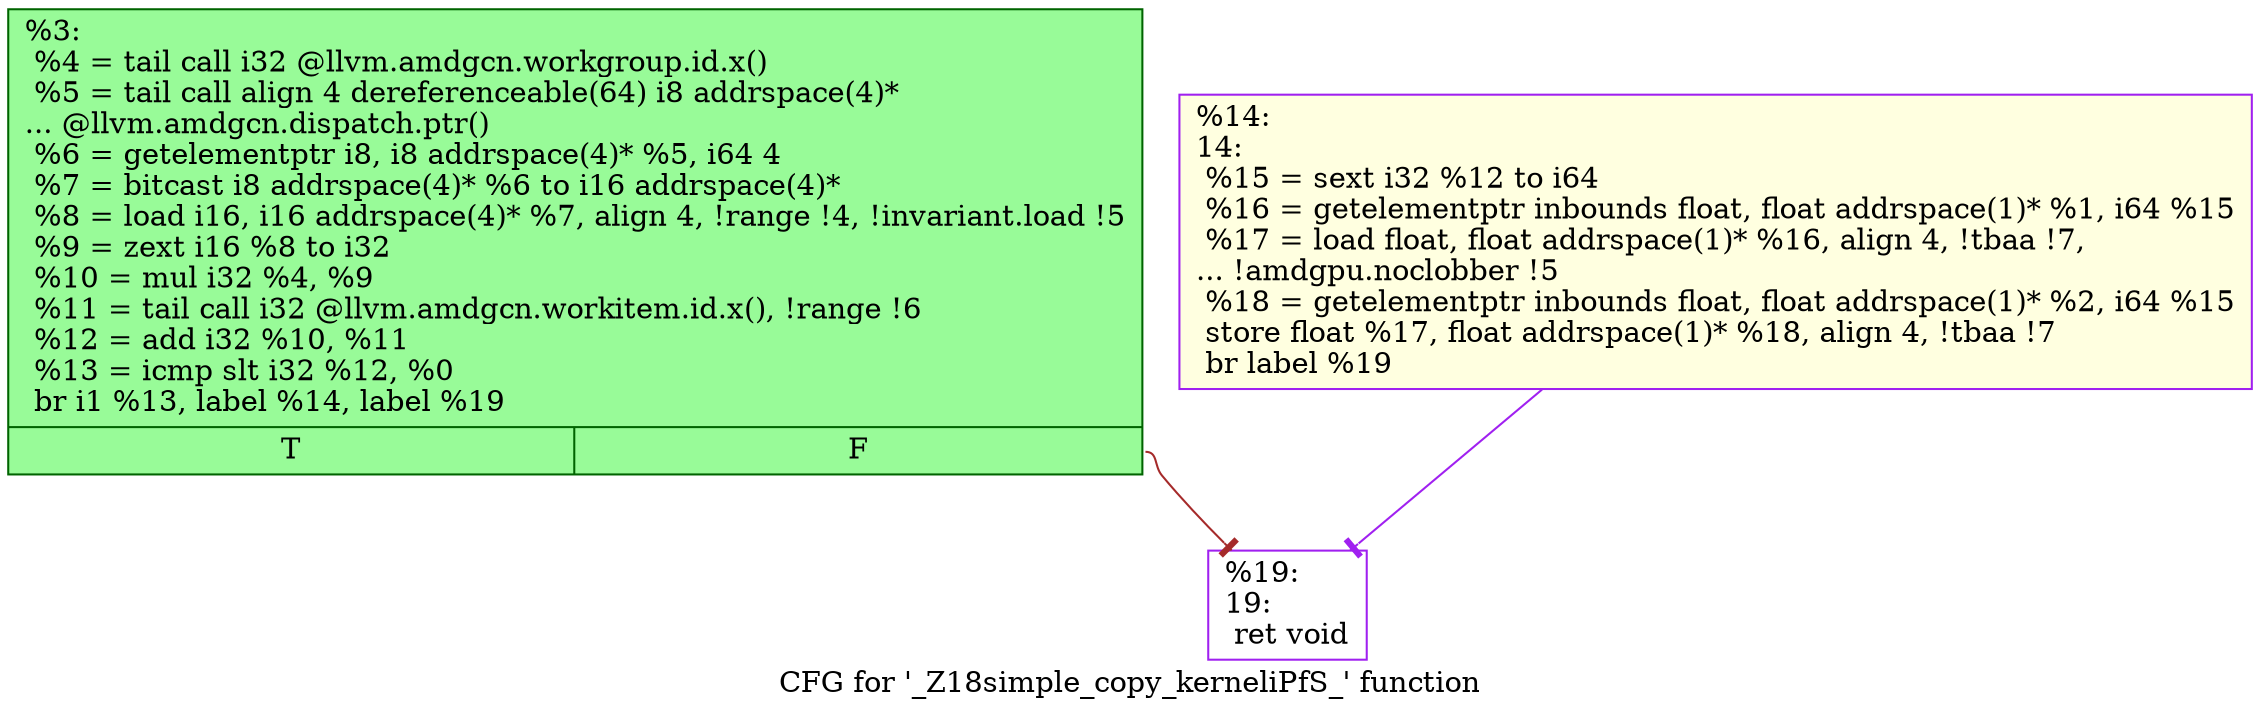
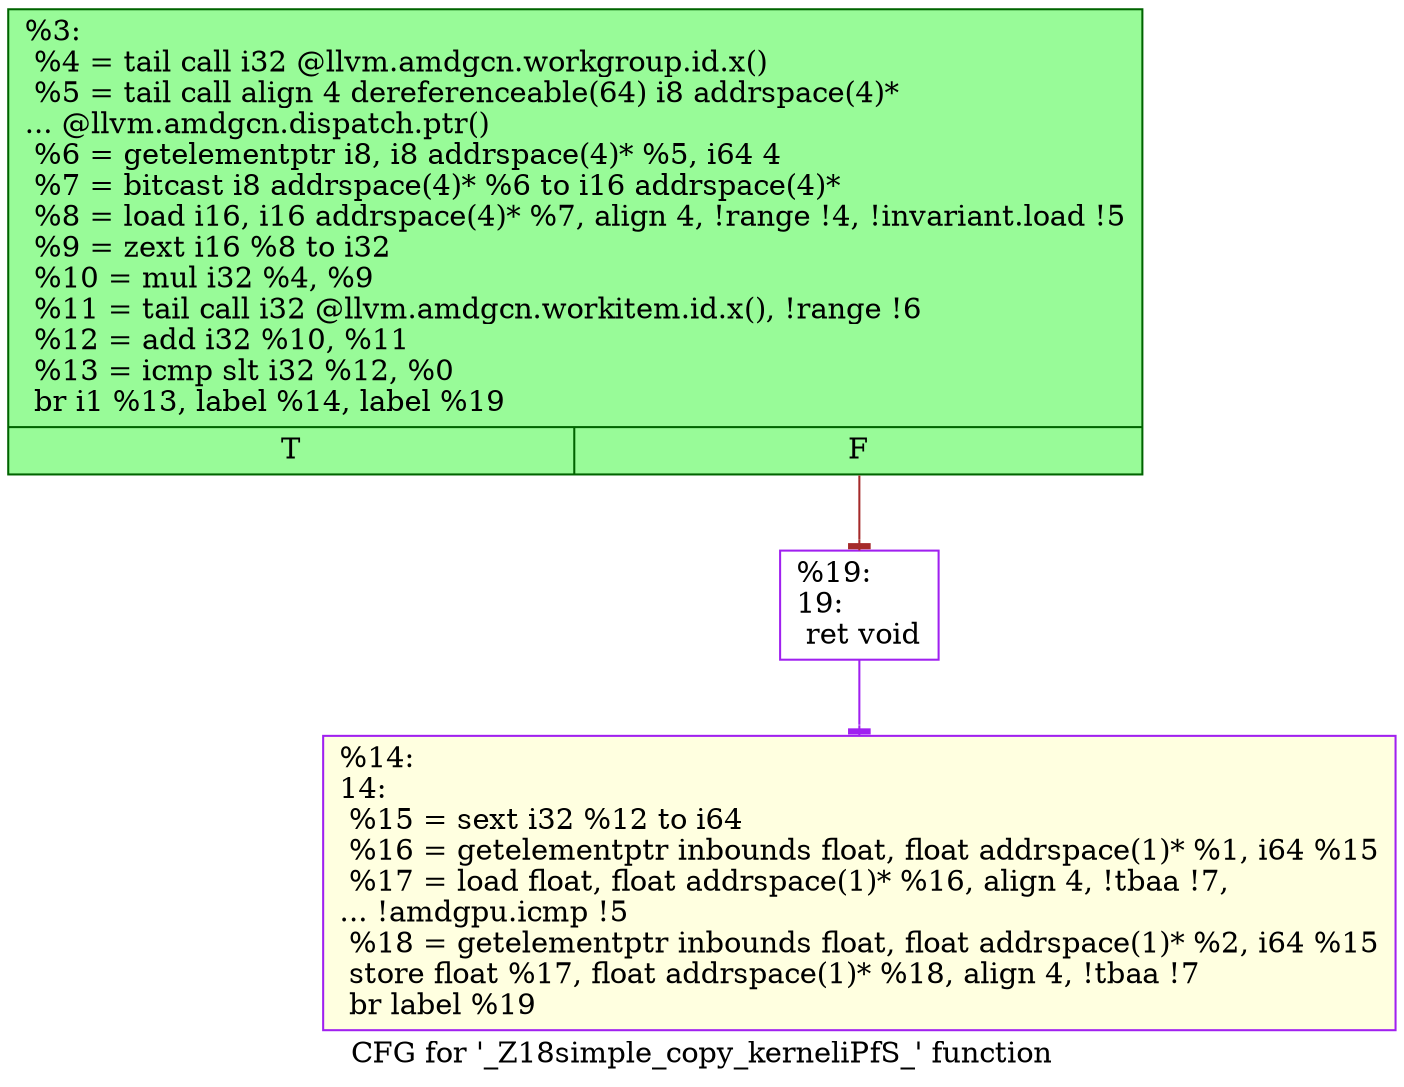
(1378, 272) -> (485, 913)
(1450, 466) -> (859, 692)
